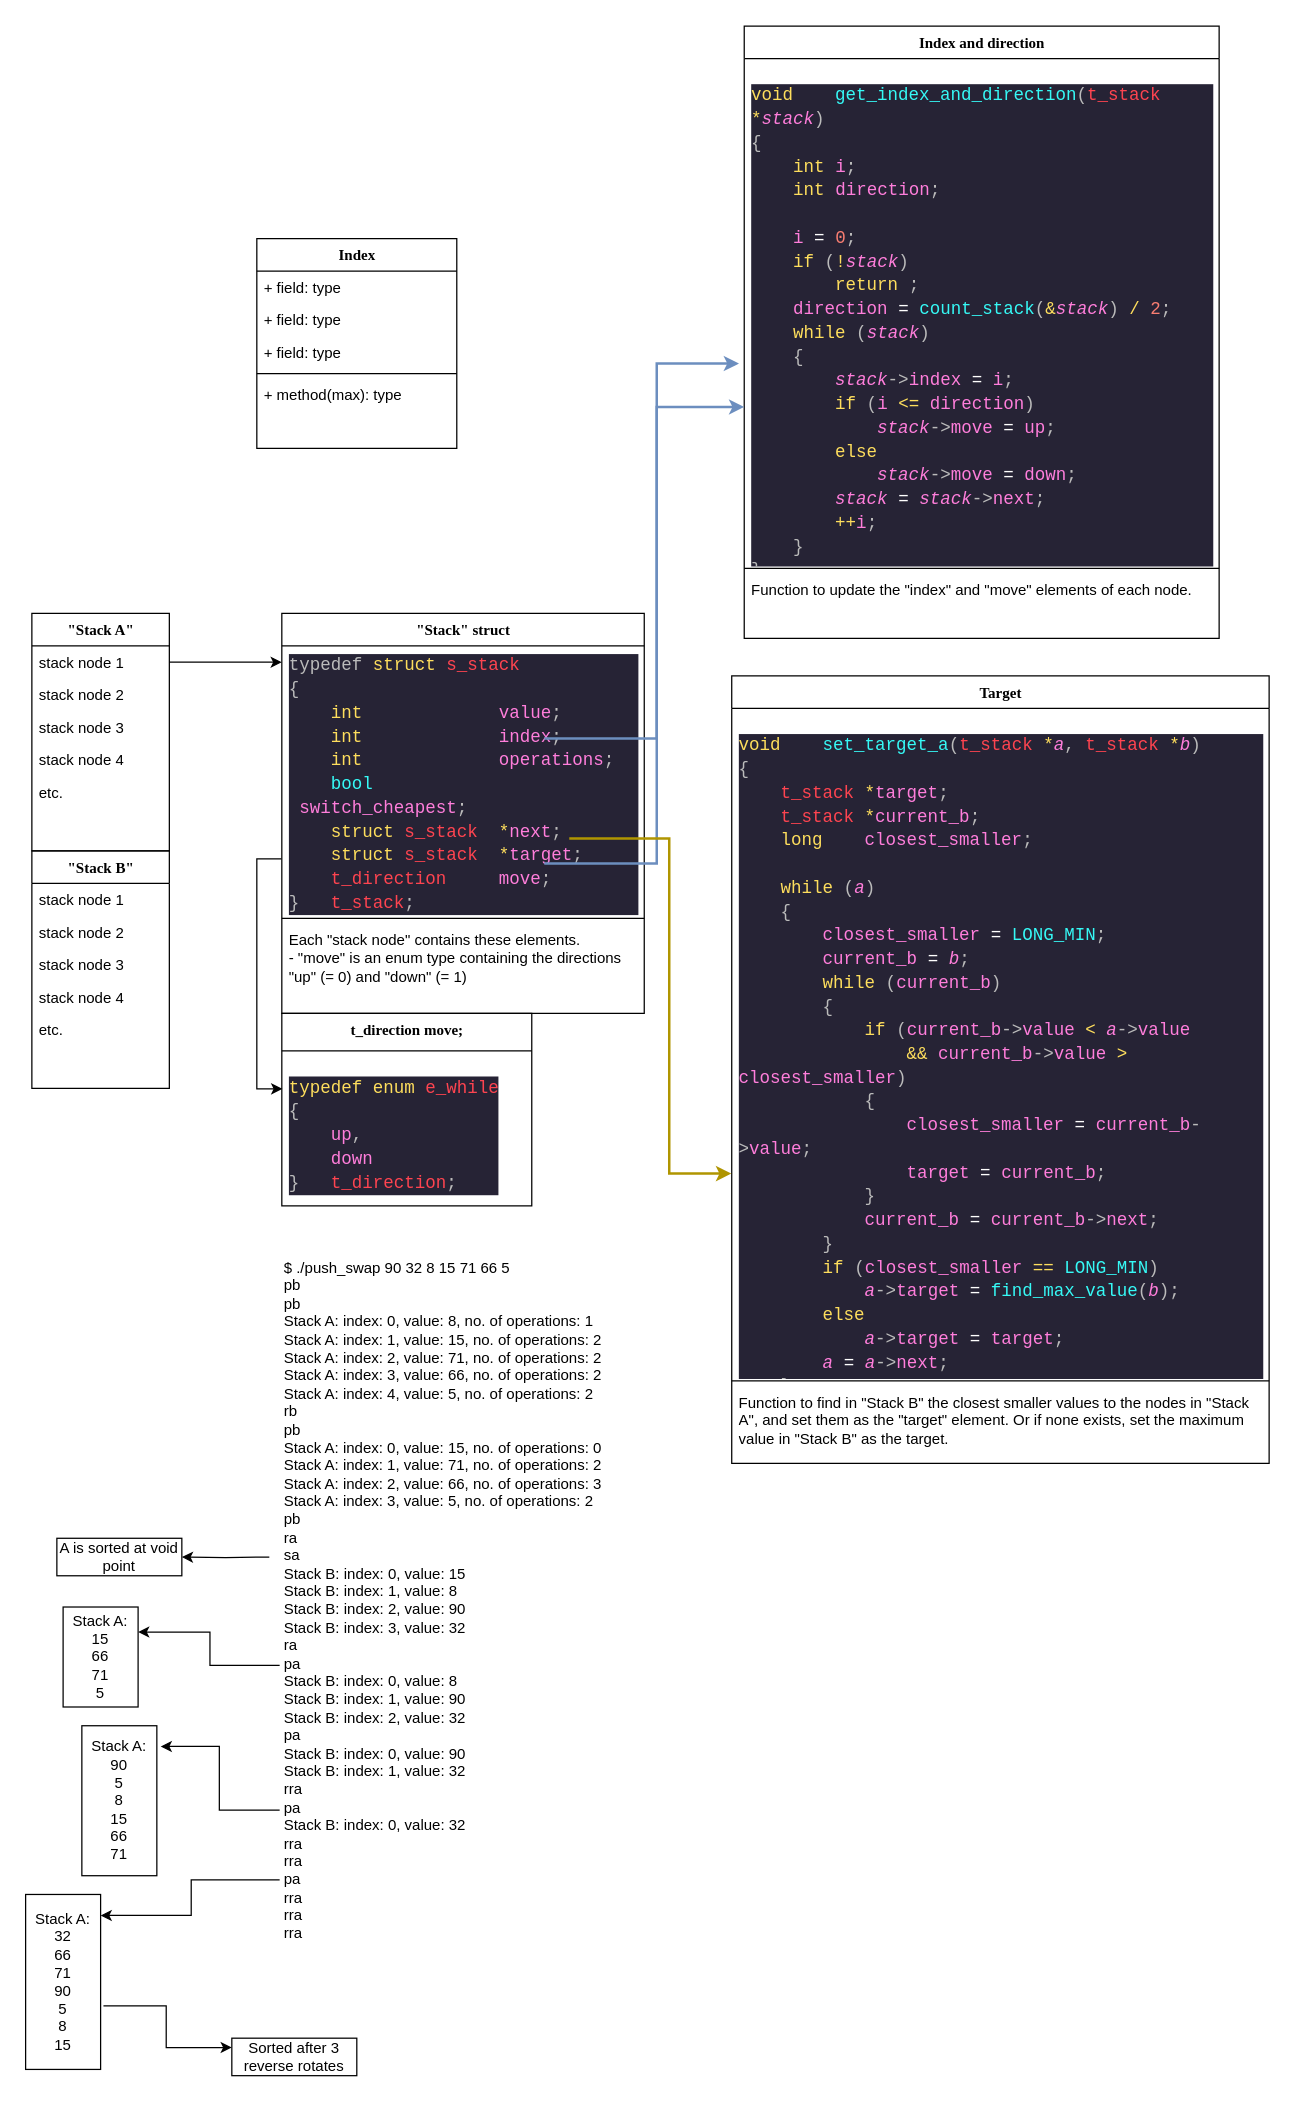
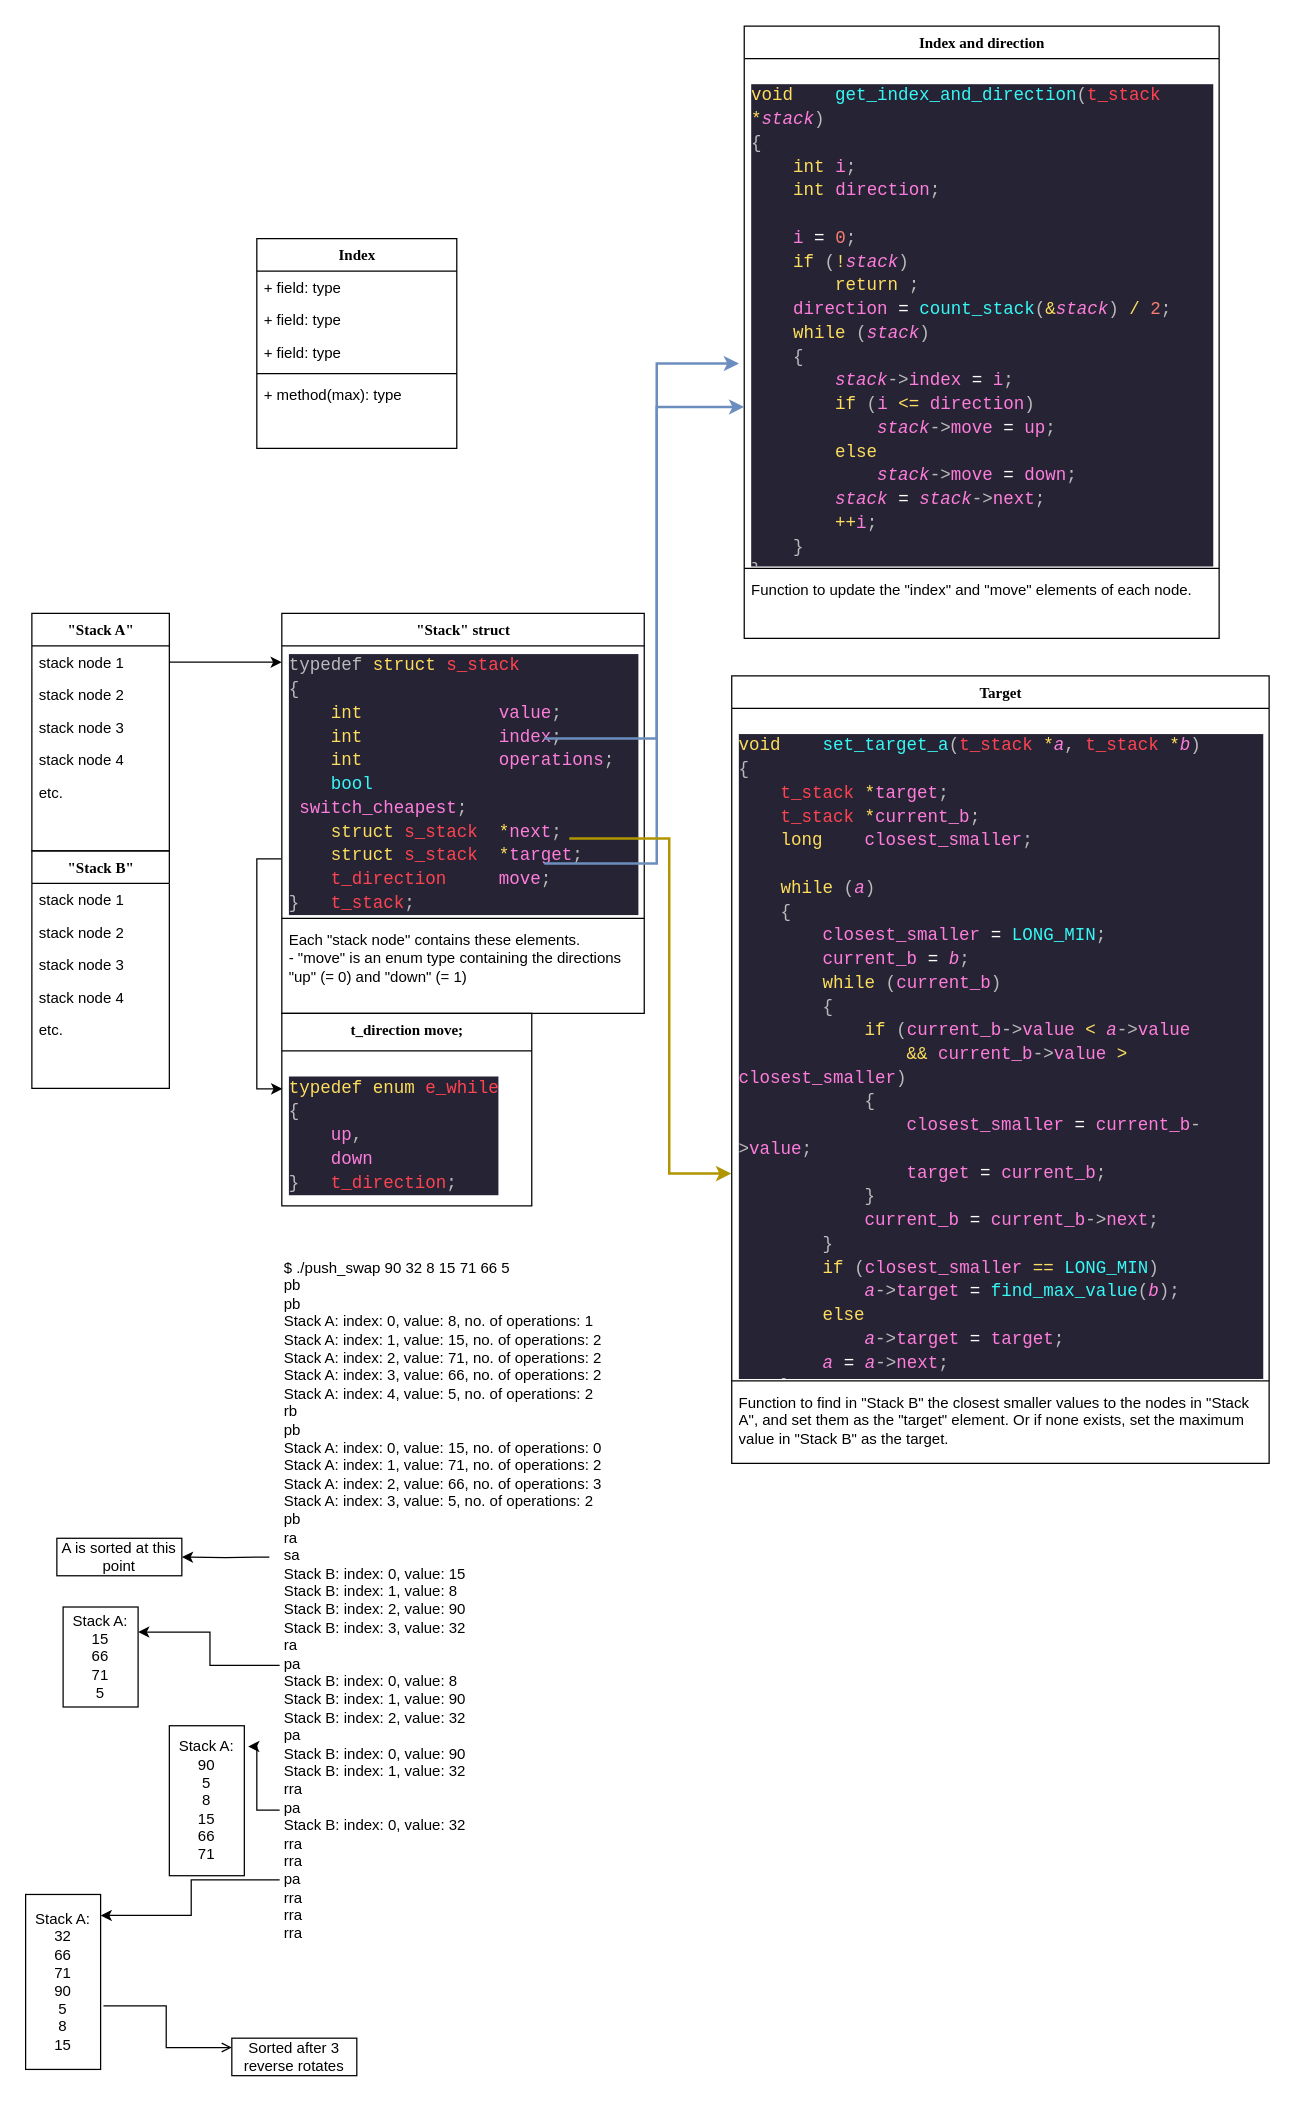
(119, 1557) -> (119, 1557)
(119, 1801) -> (207, 1801)
(222, 2048) -> (224, 2048)
